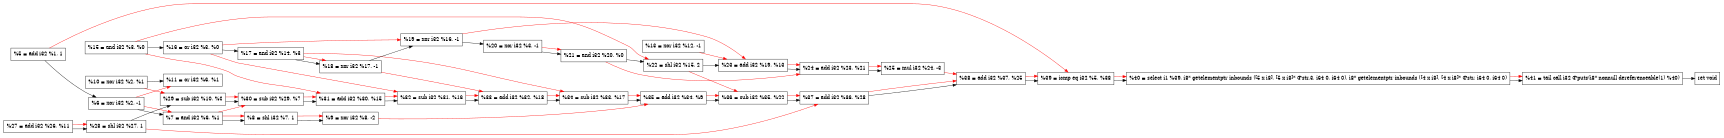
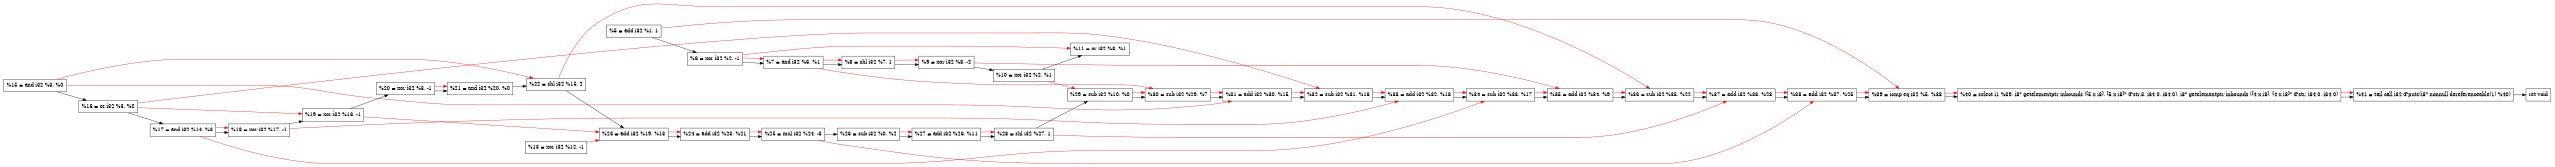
none -> (982, 68)
(700, 81) -> none
none -> (868, 134)
